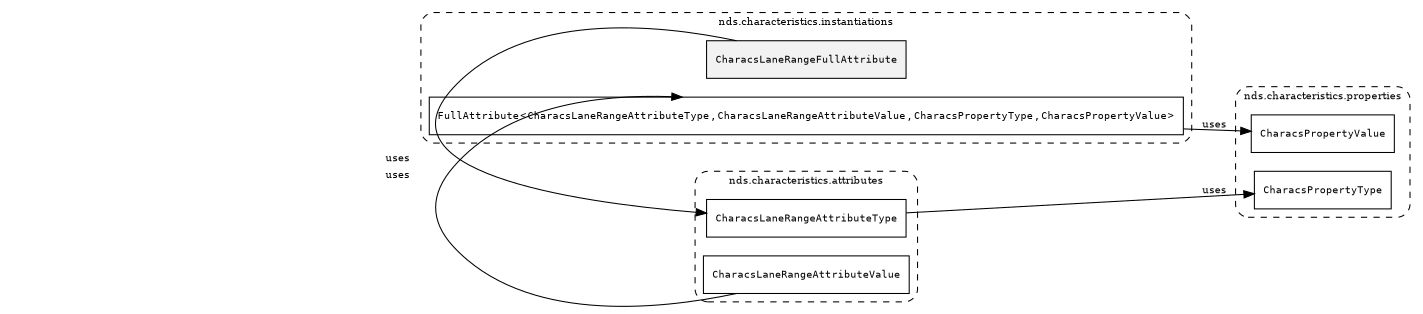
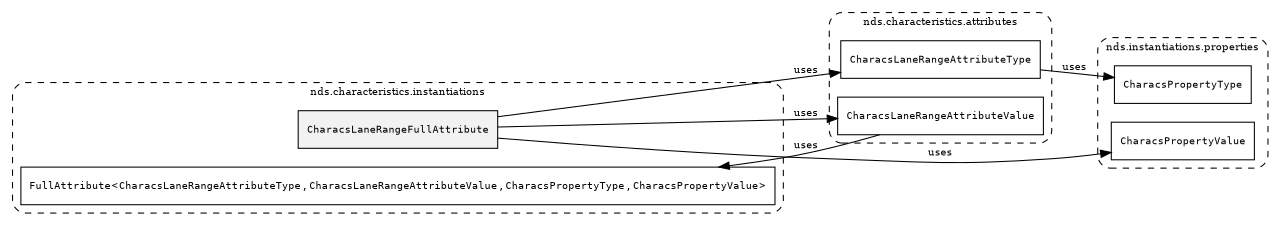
(1323, 97) -> (1183, 48)
none -> (662, 123)
(1212, 130) -> (814, 158)
